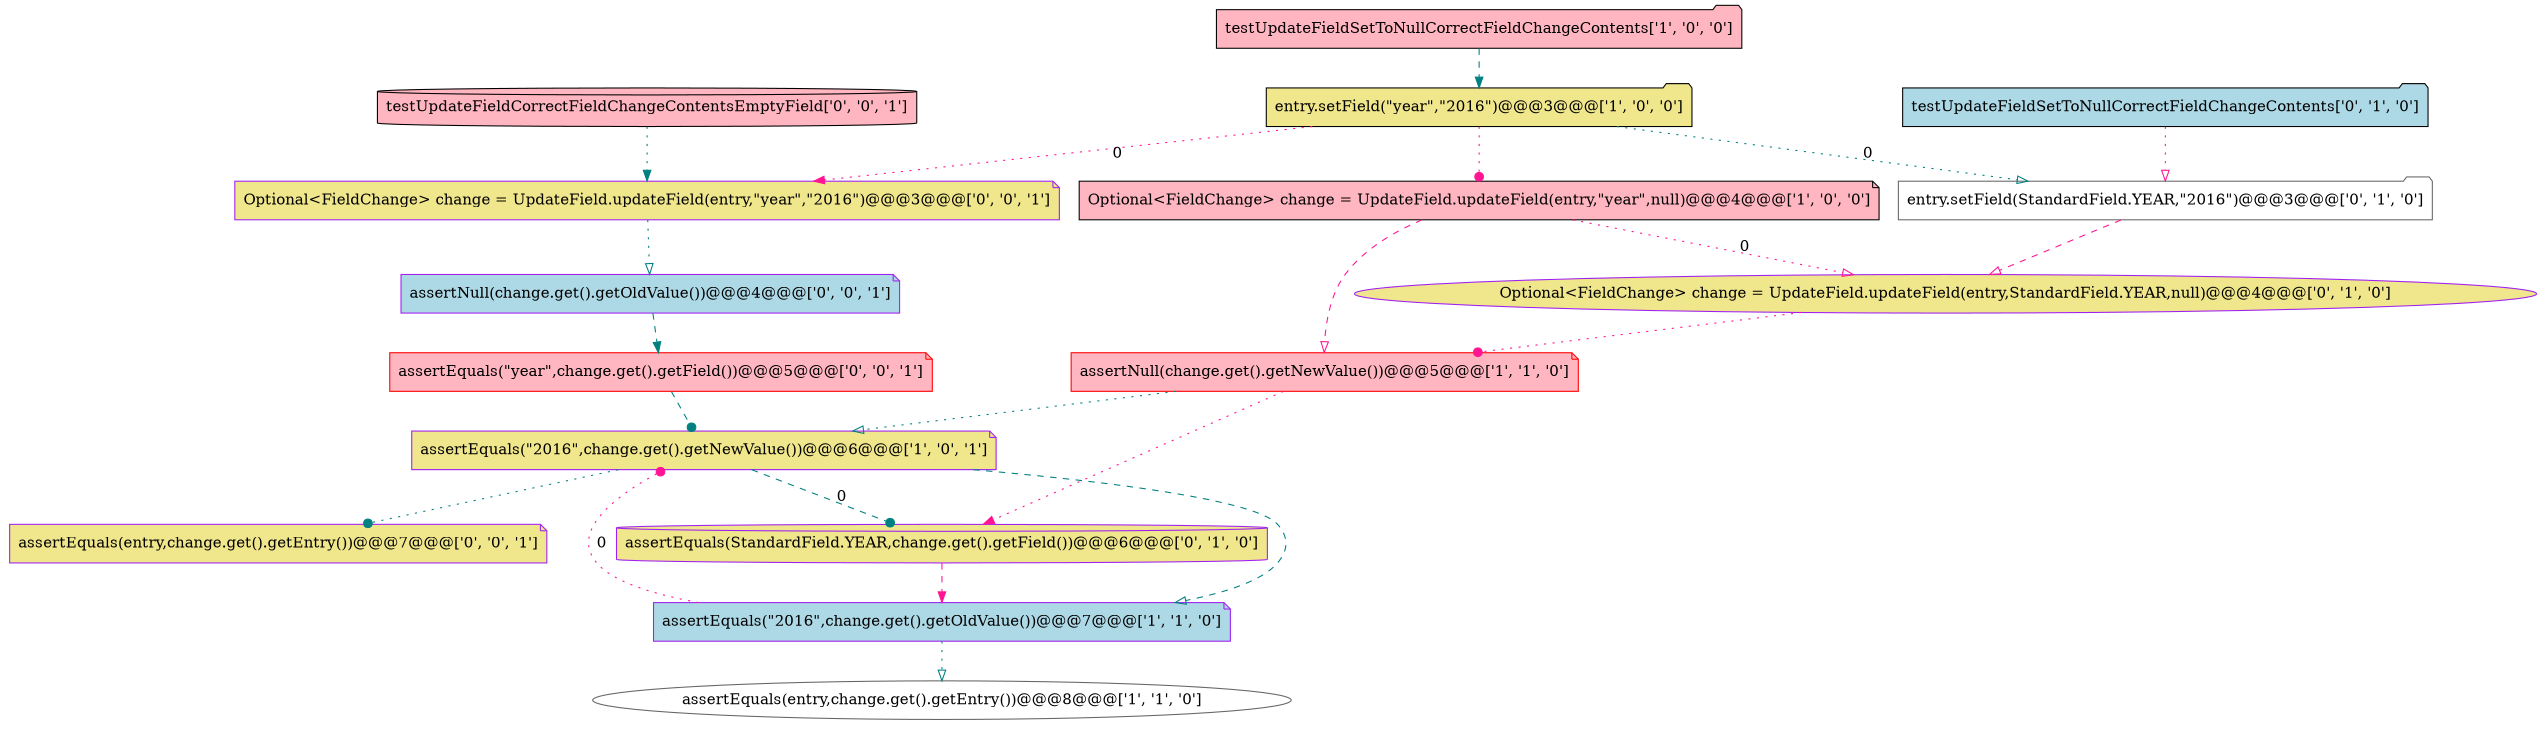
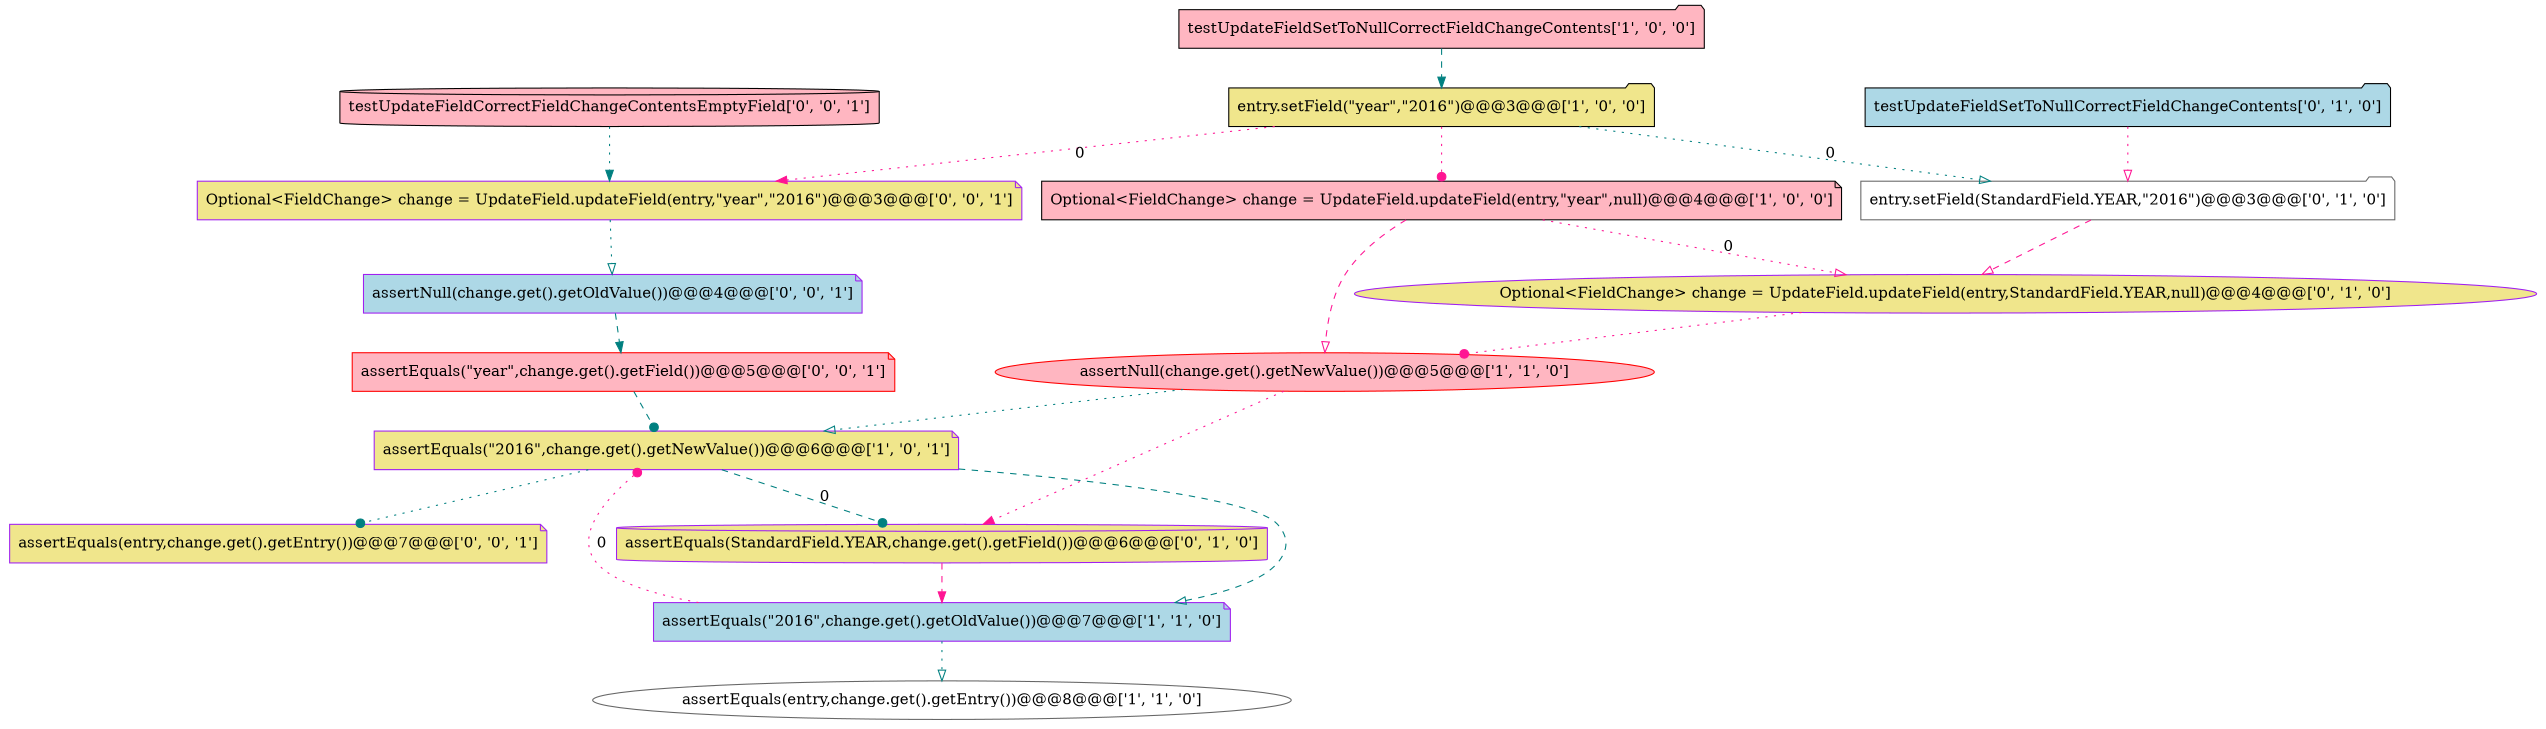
(1325, 372) -> (1325, 372)
